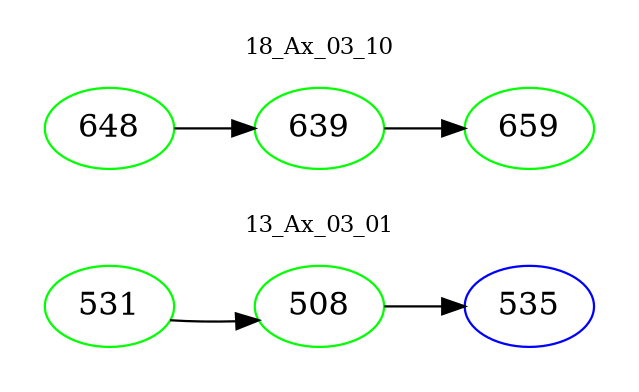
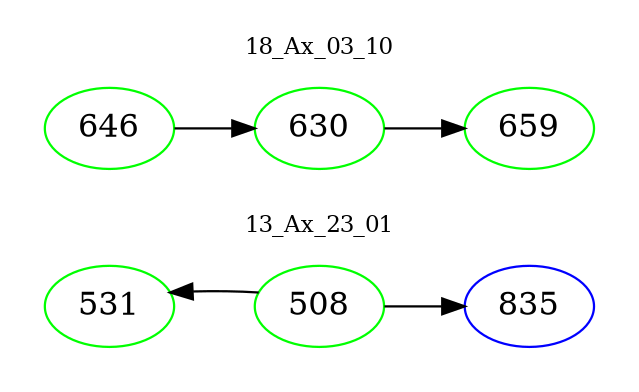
(109, 128) -> (109, 128)
(319, 128) -> (319, 128)
(319, 226) -> (319, 226)
(529, 306) -> (529, 306)
(203, 321) -> (226, 291)
